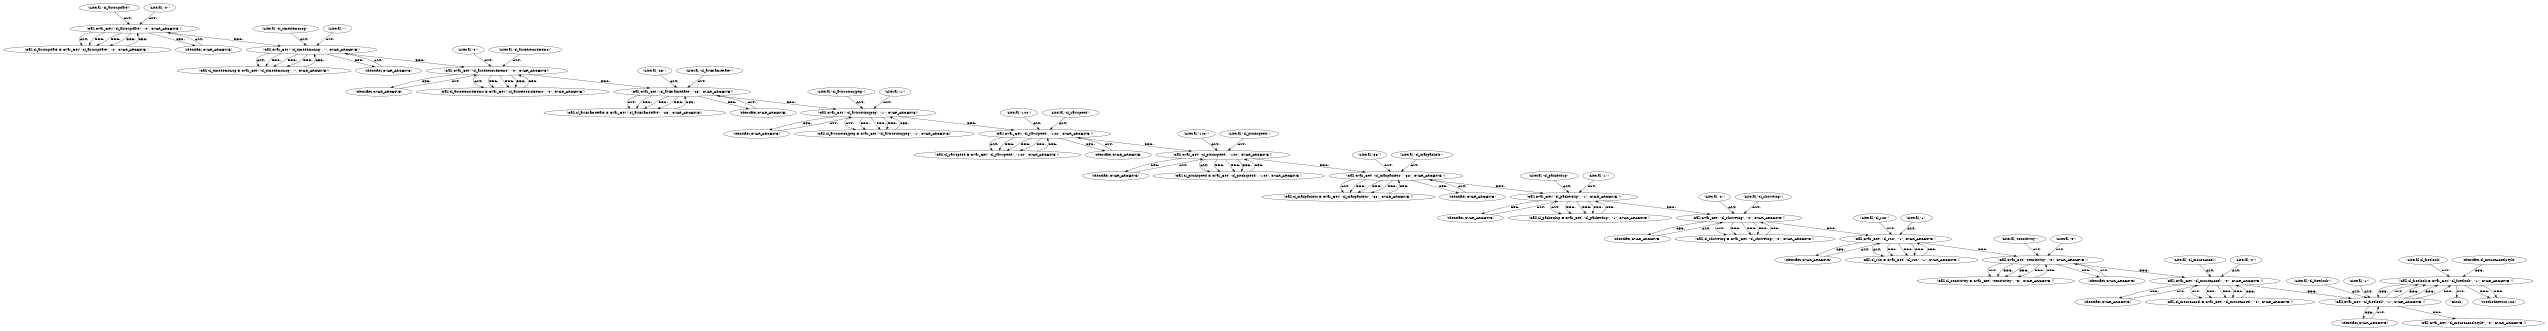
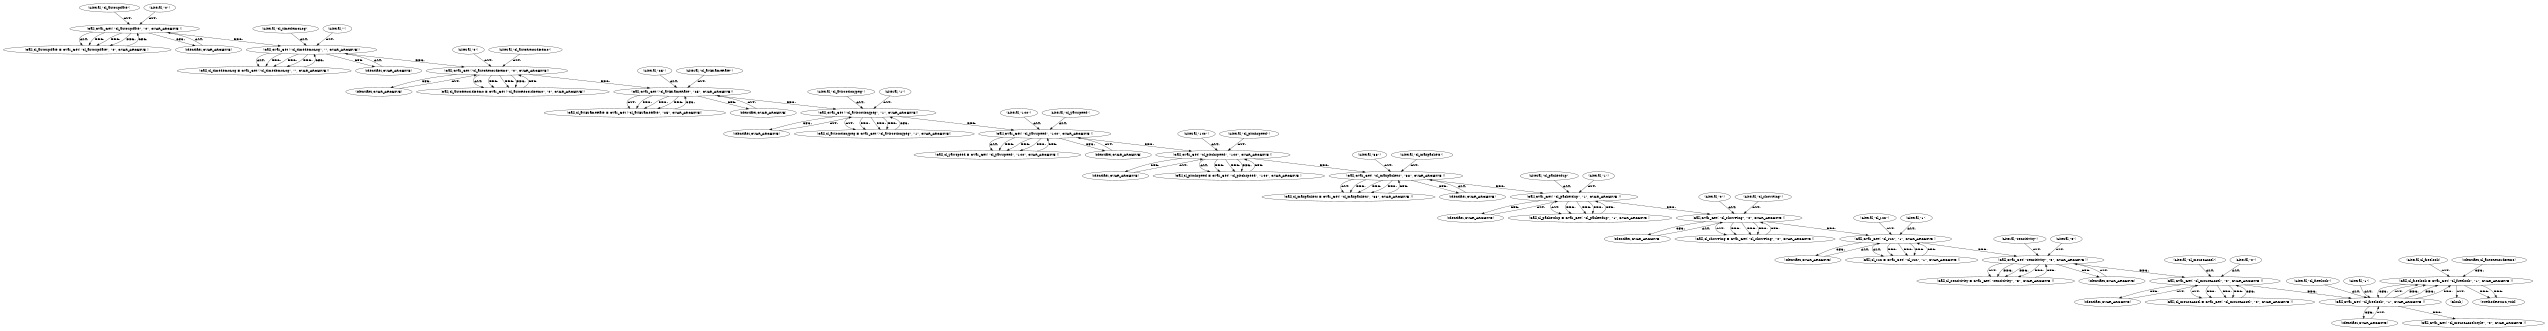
(2489, 260) -> (2489, 260)
(2499, 302) -> (2499, 302)
